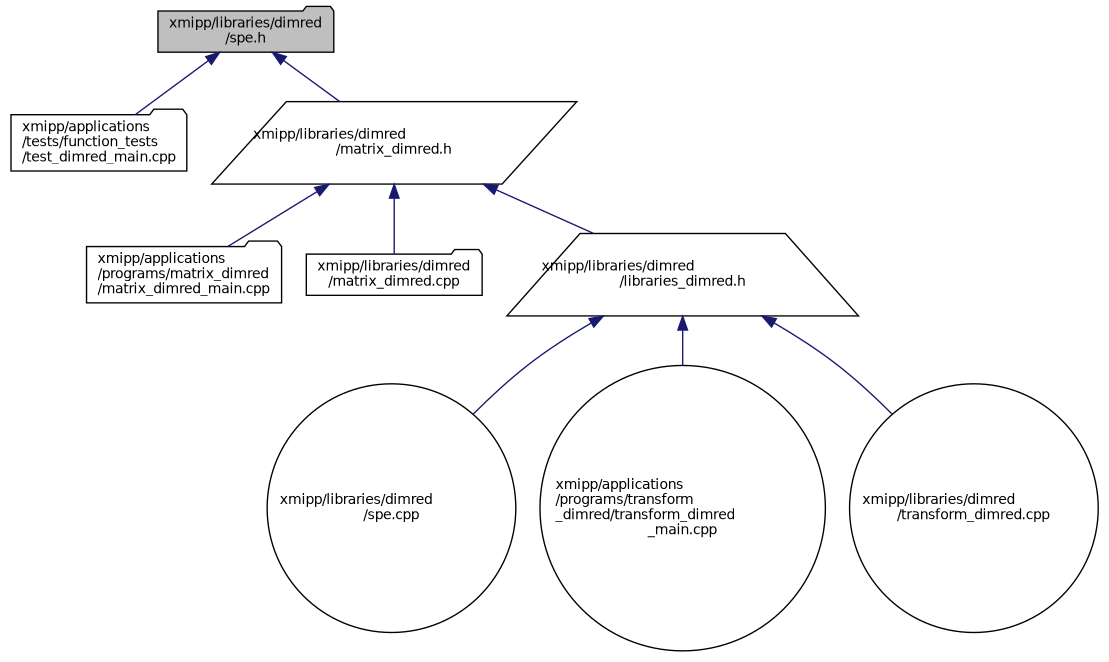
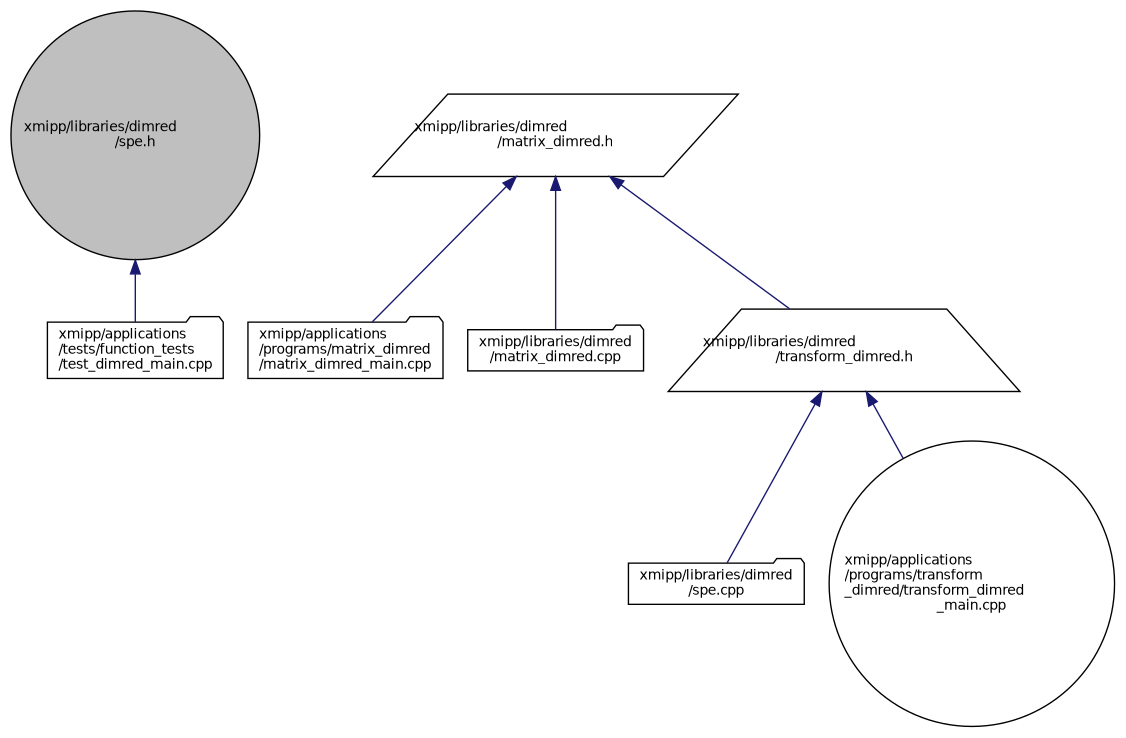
(246, 32) -> (135, 135)
(312, 81) -> none
(683, 275) -> (844, 350)
(391, 508) -> (716, 584)
(974, 508) -> none
